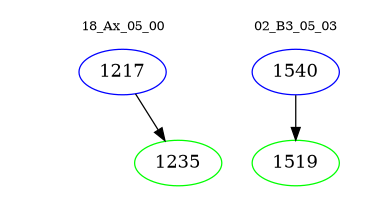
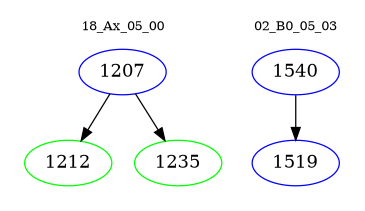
(296, 27) -> (296, 27)
(123, 72) -> (123, 72)
none -> (68, 163)
(296, 163) -> (296, 163)
